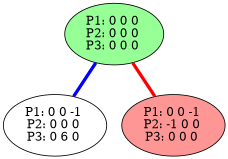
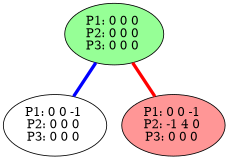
(55, 125) -> (55, 125)
(173, 125) -> (173, 125)
